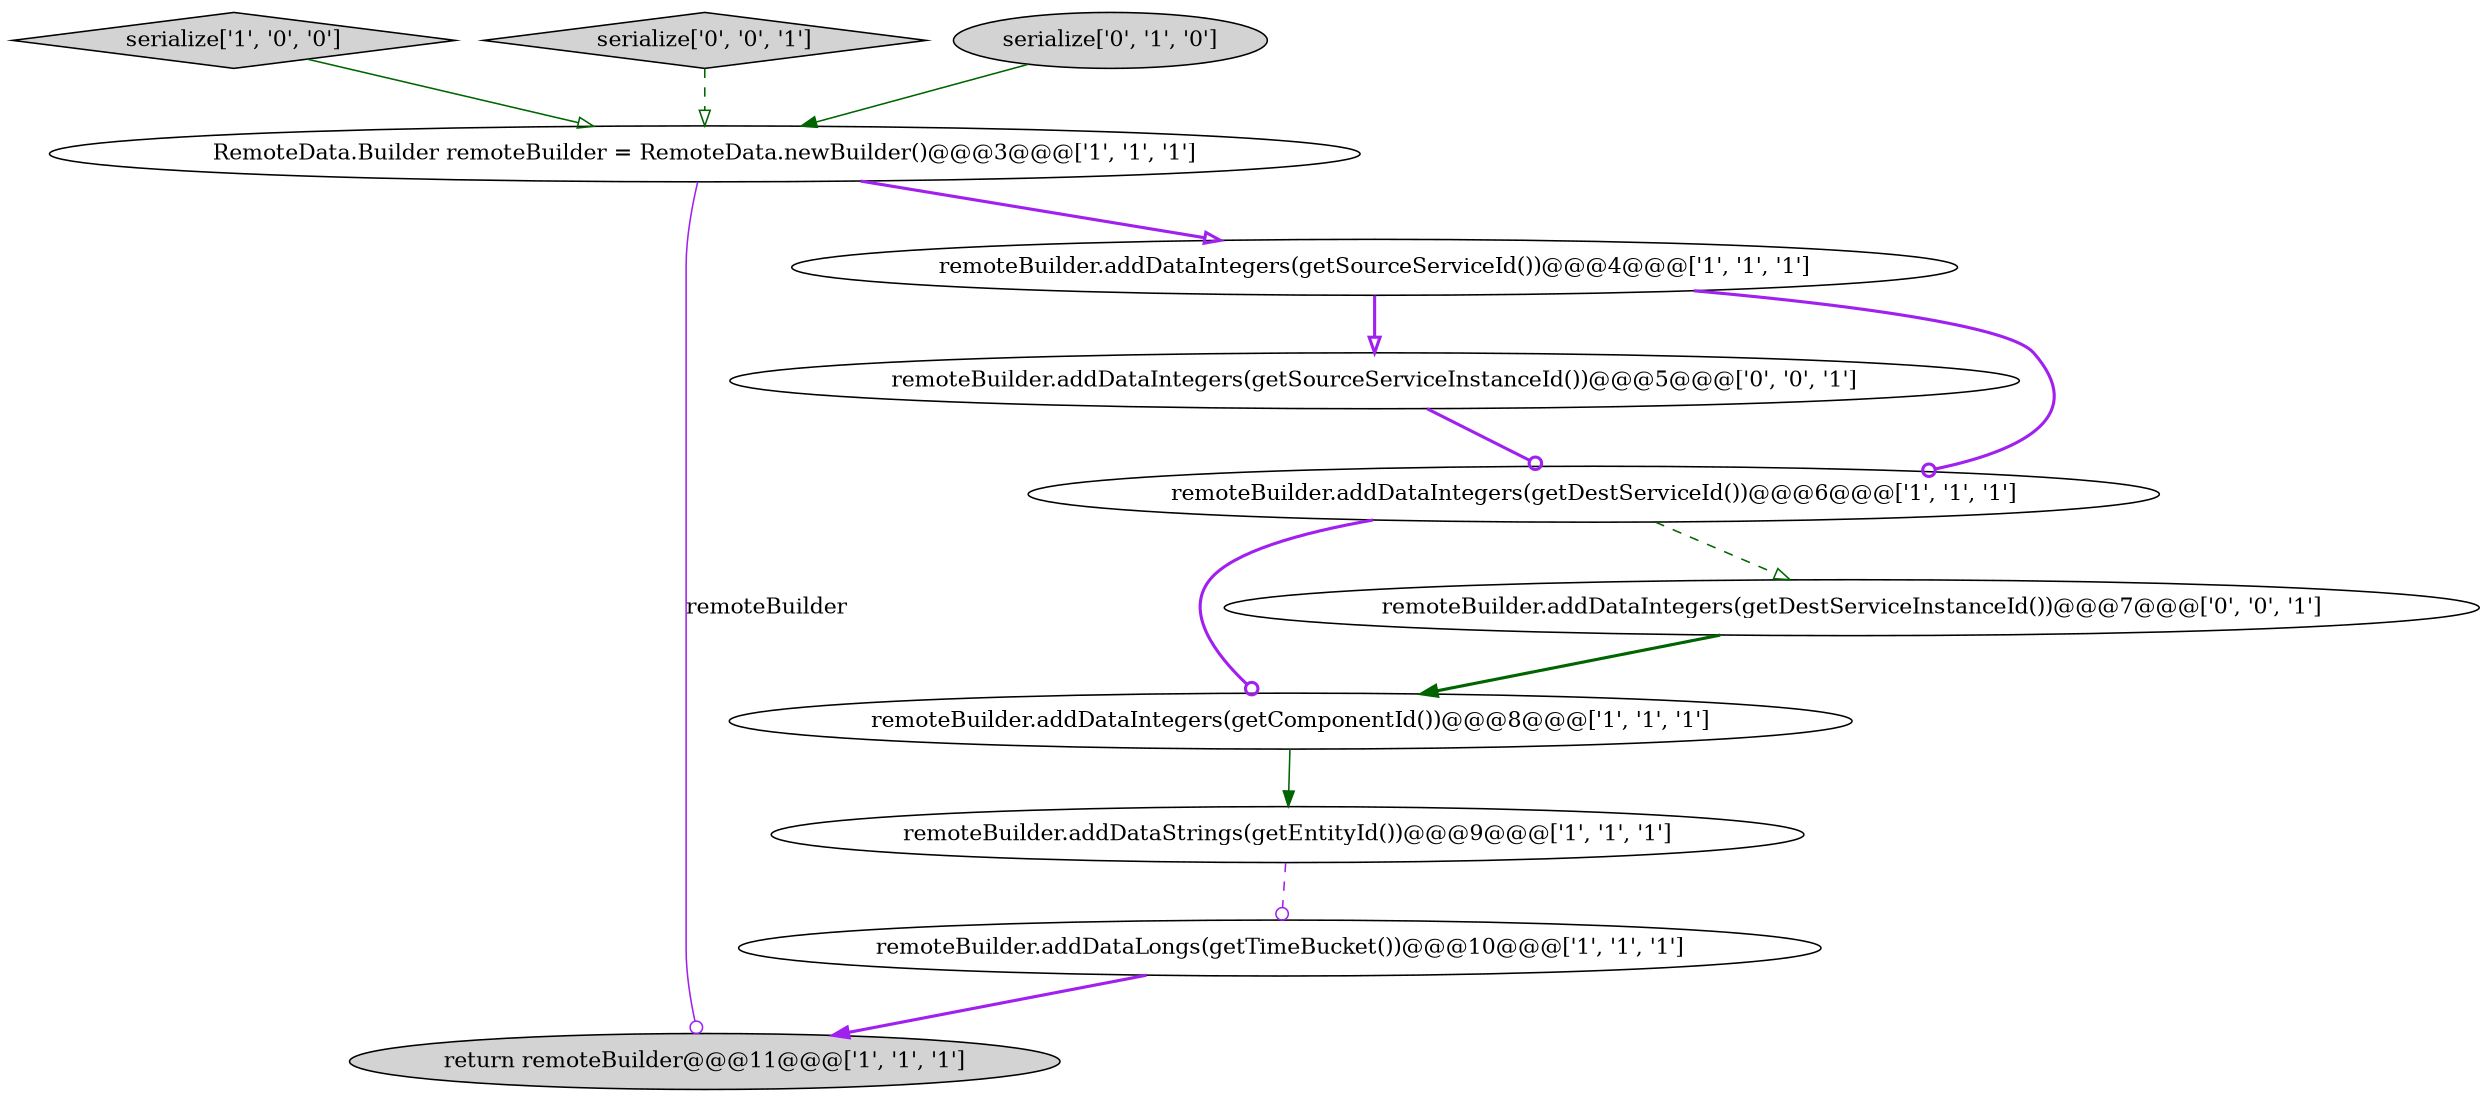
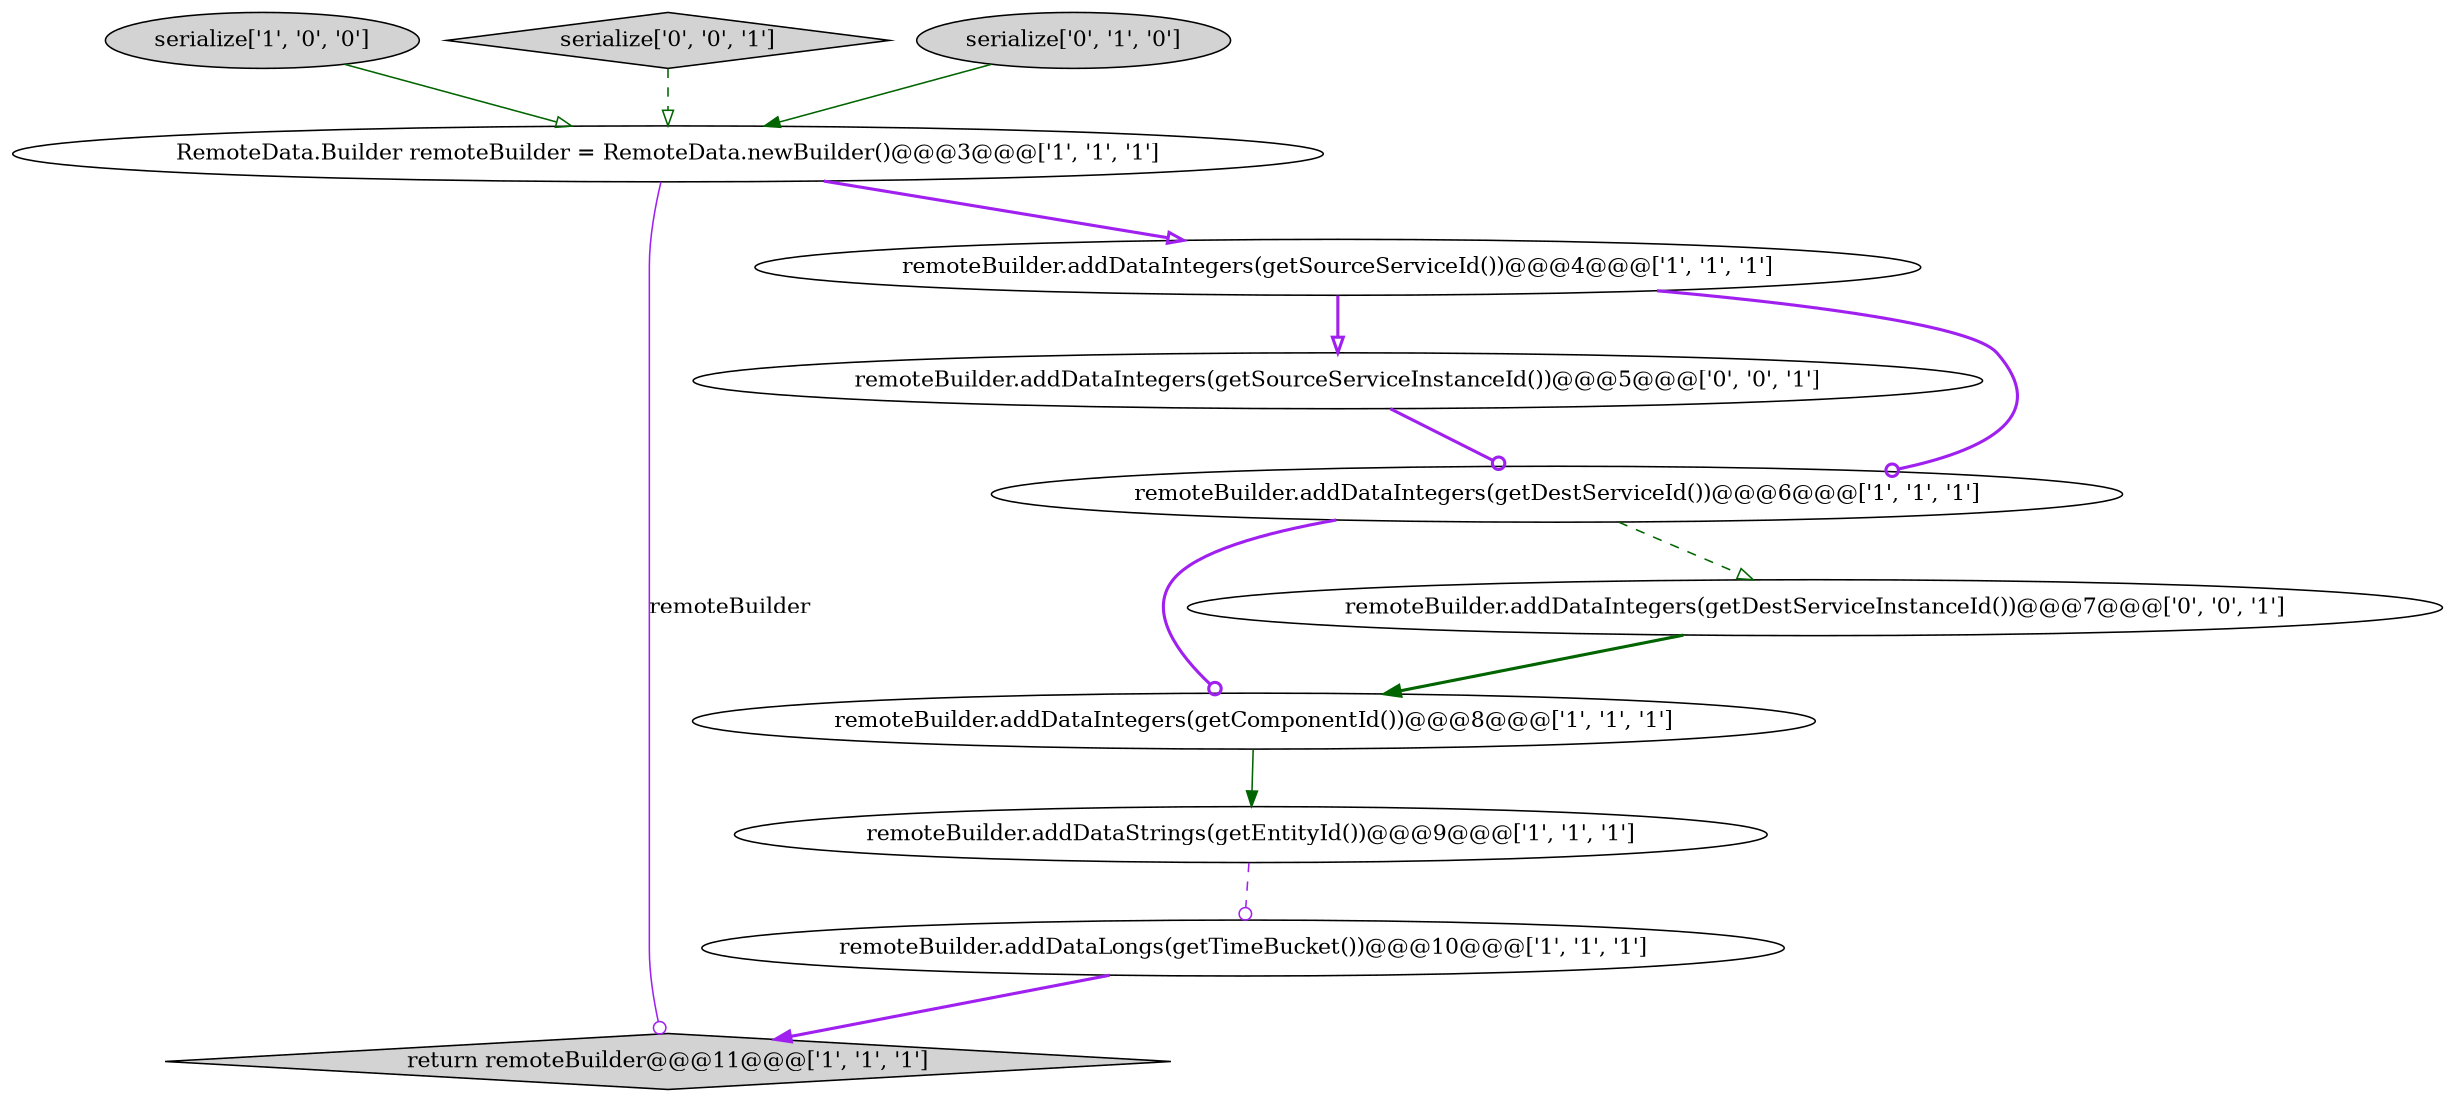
(234, 40) -> (262, 40)
(705, 1061) -> (668, 1061)
